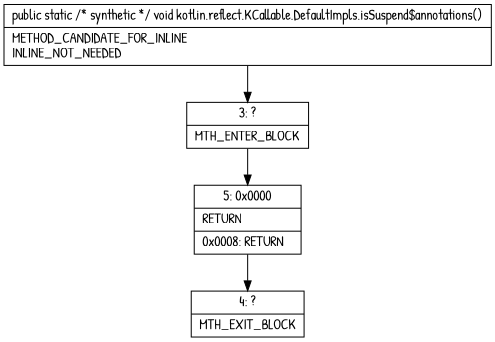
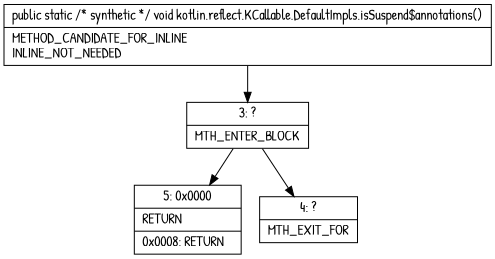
(248, 268) -> (275, 168)
(248, 325) -> (309, 231)
